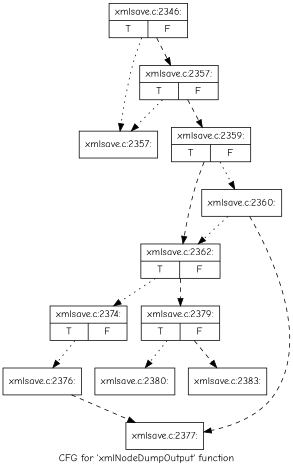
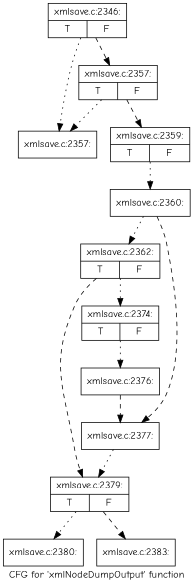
(192, 199) -> none
none -> (108, 460)
